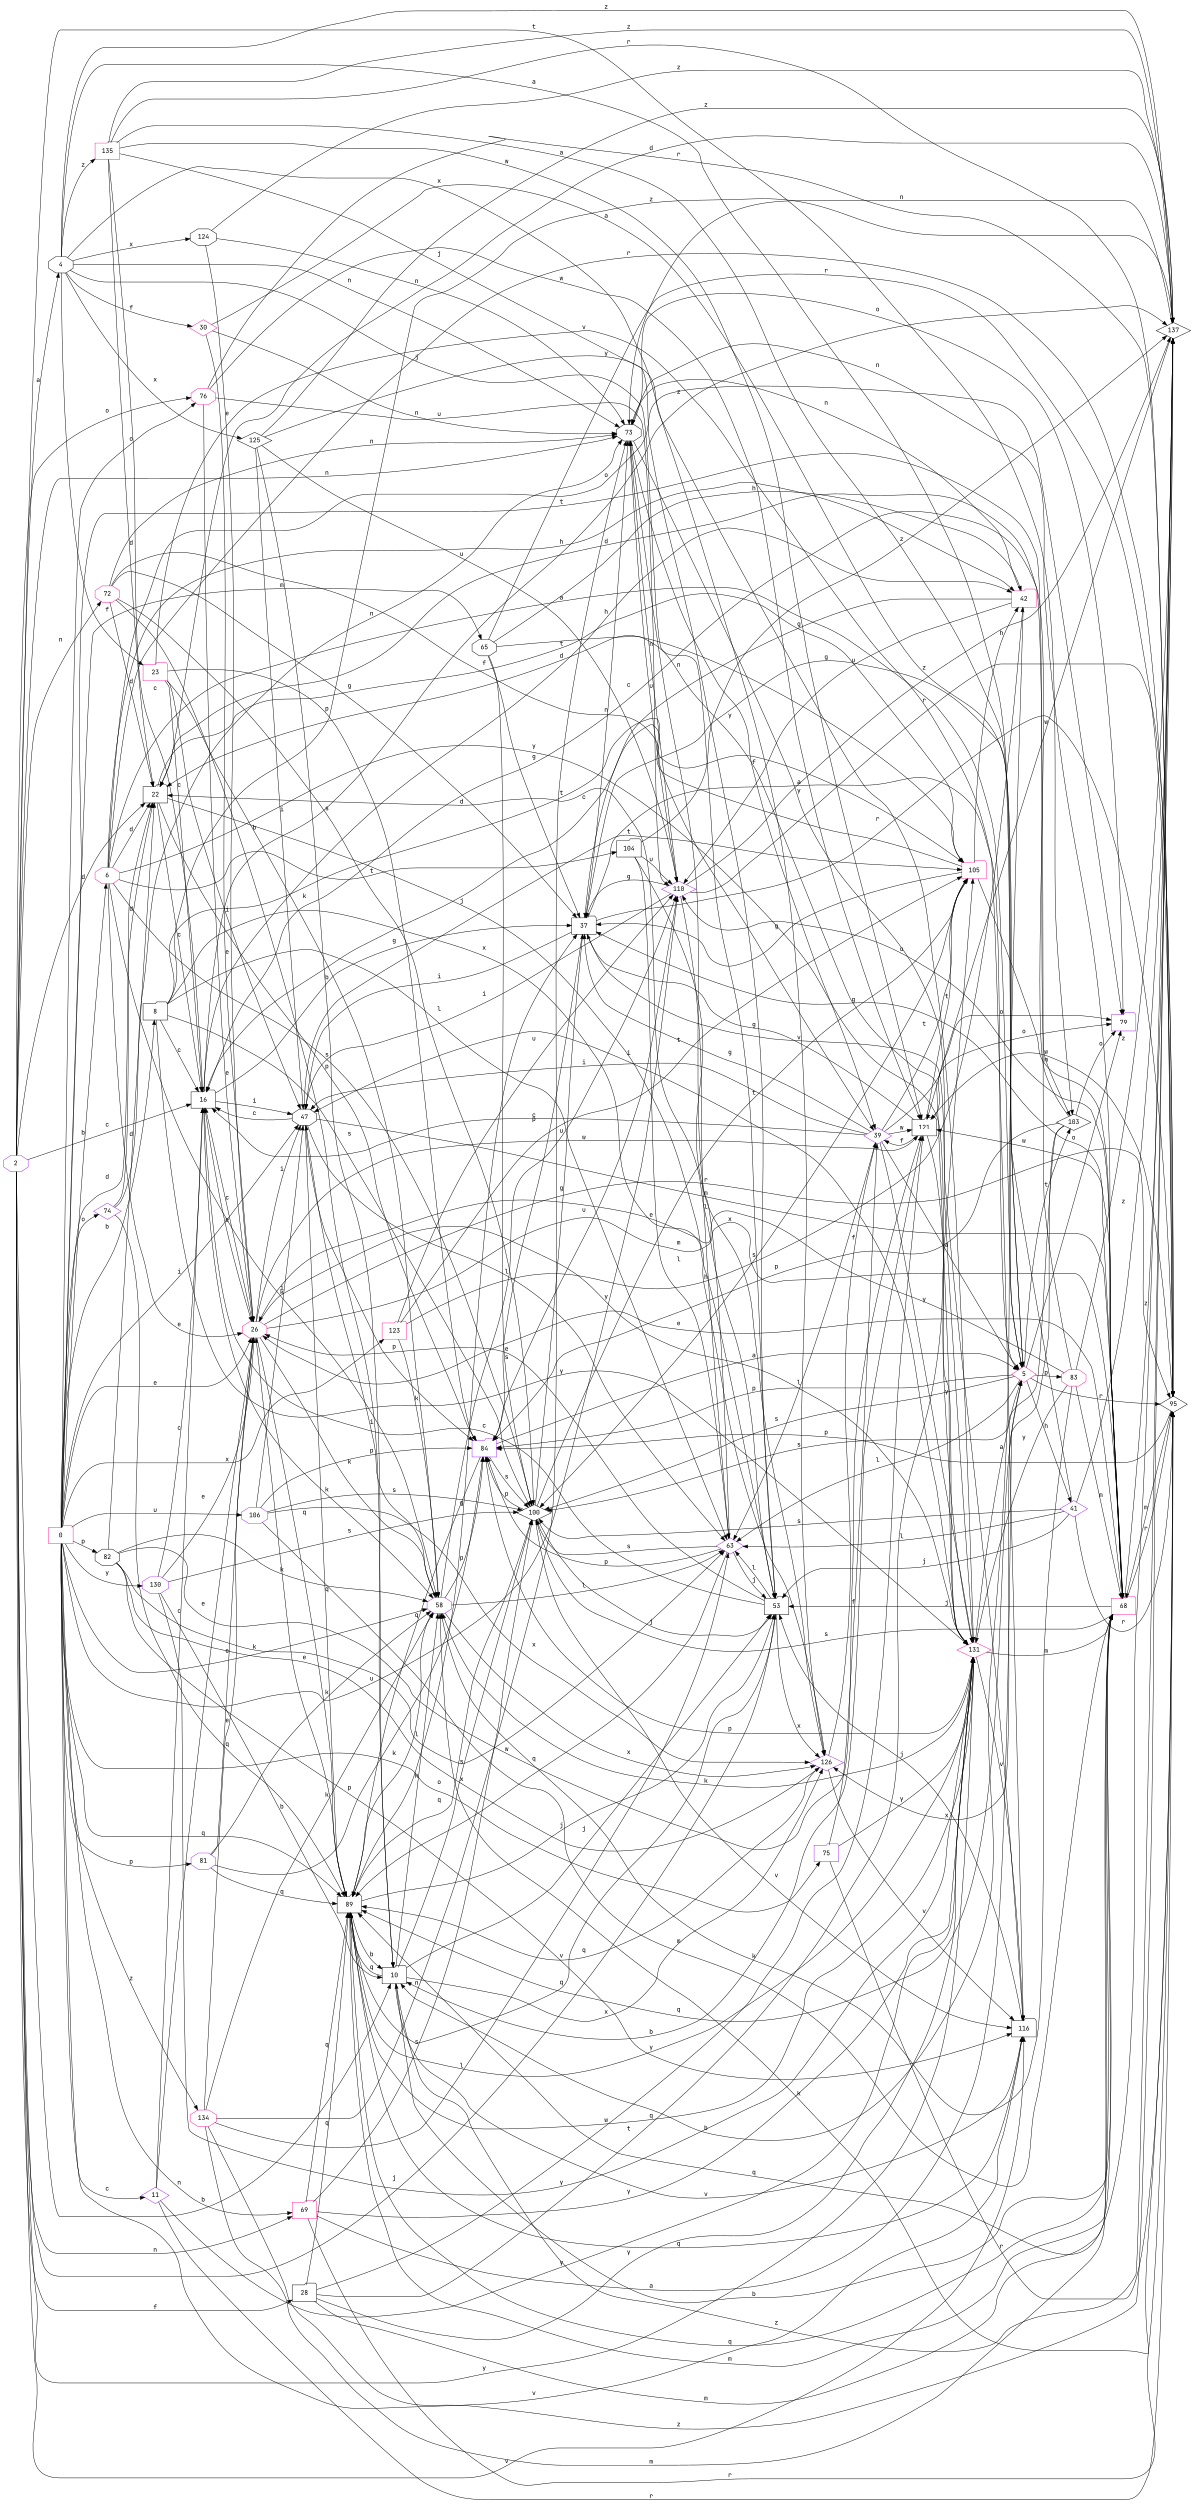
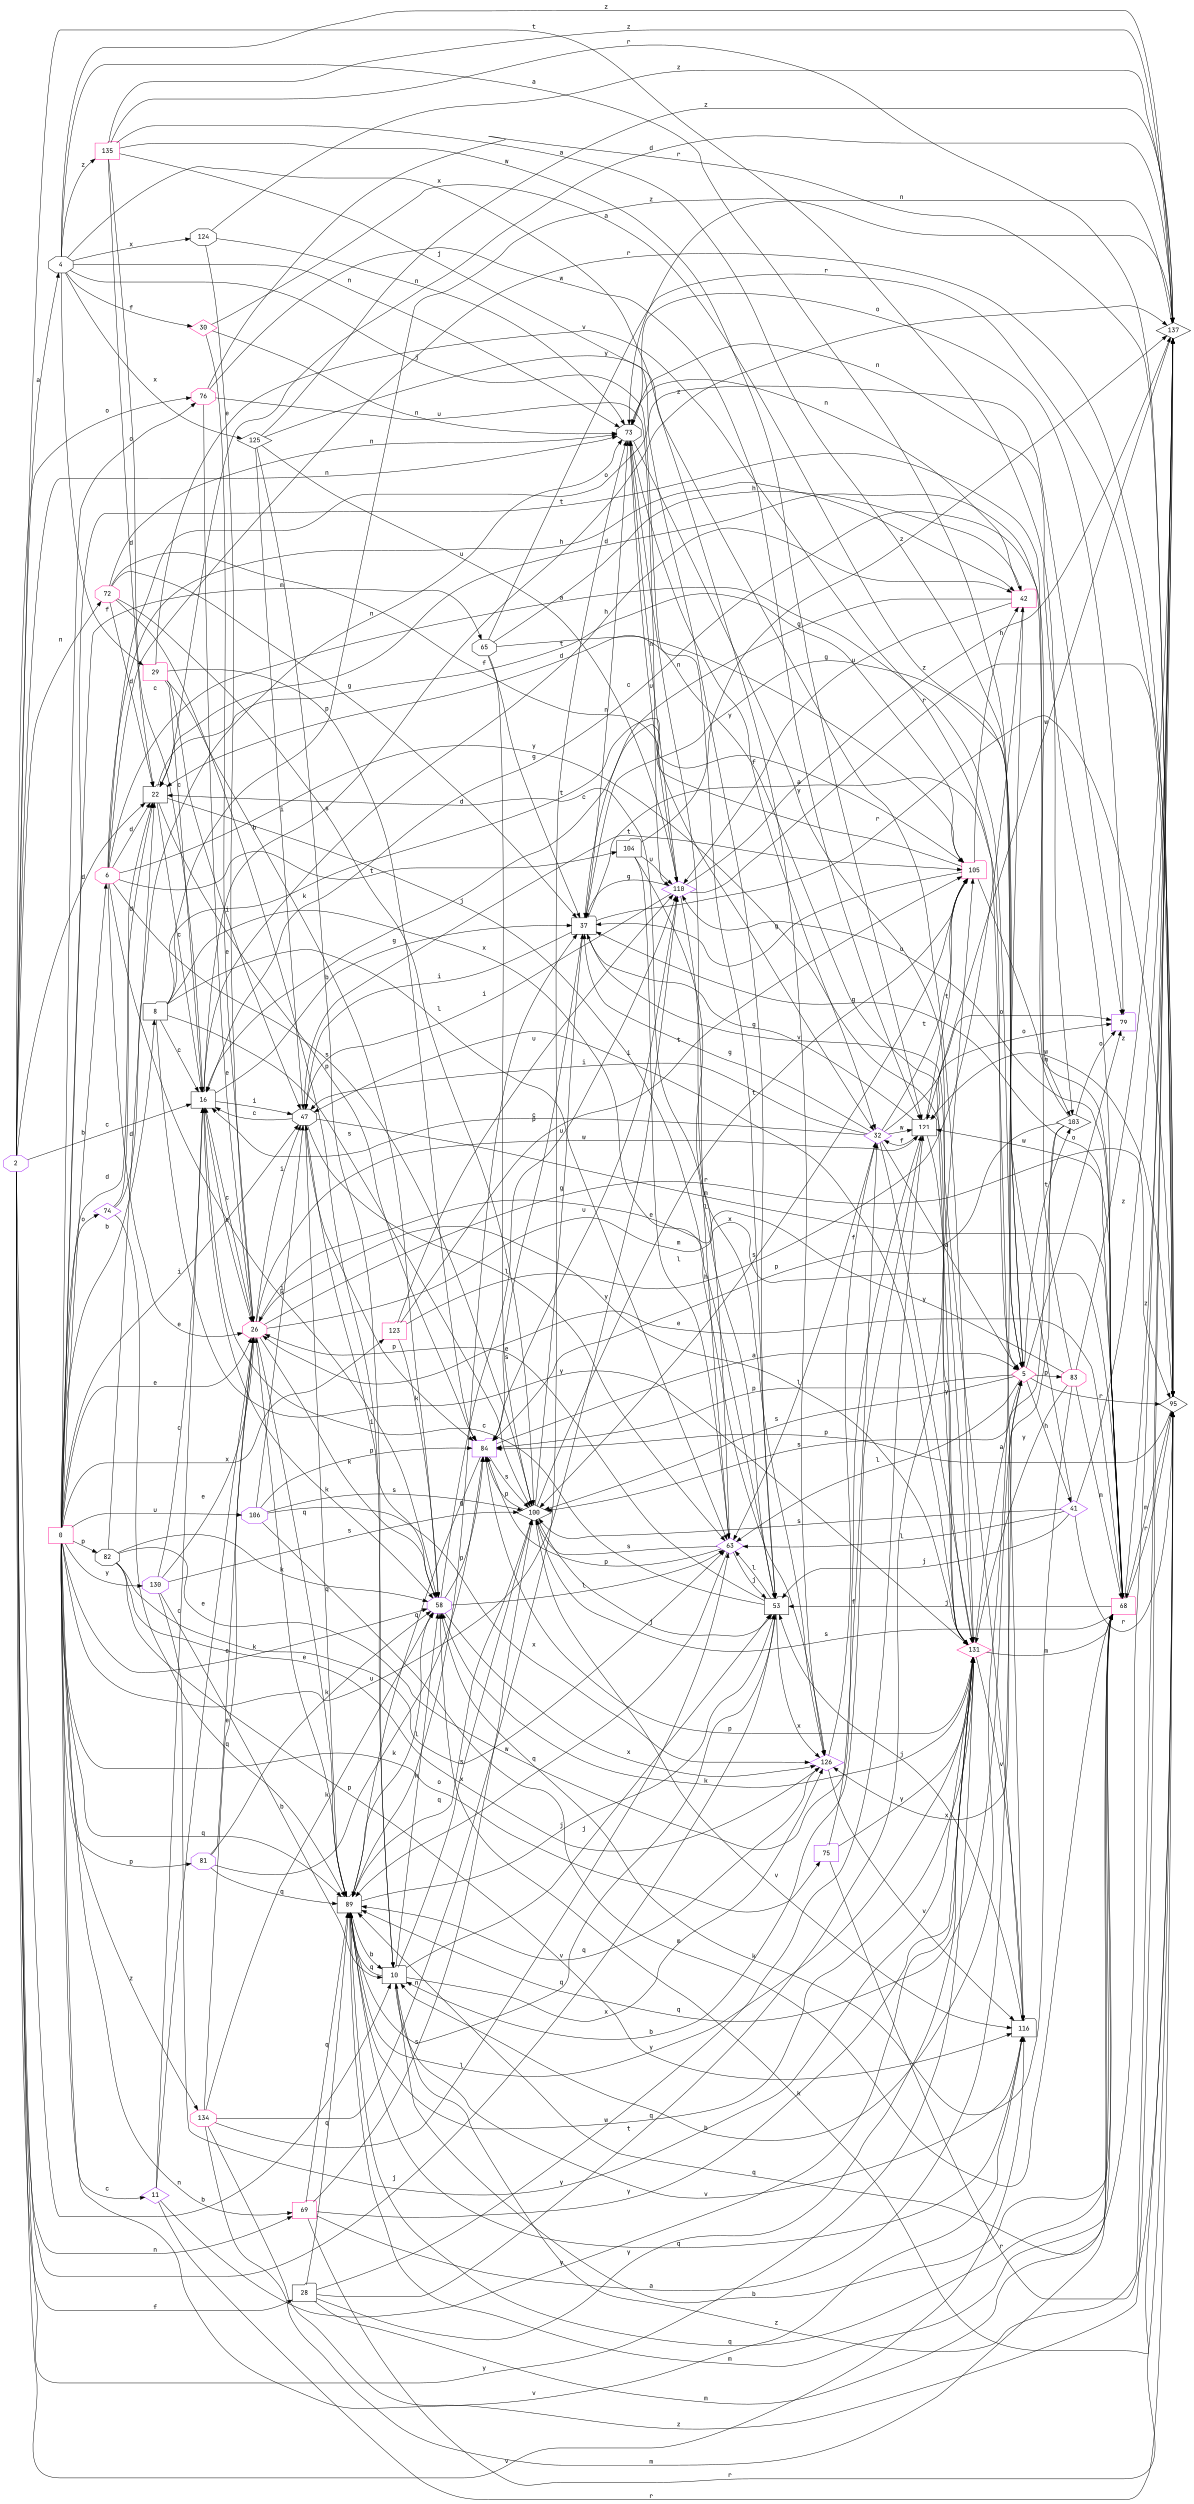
(155, 673) -> (155, 673)
(878, 1136) -> (878, 1136)
